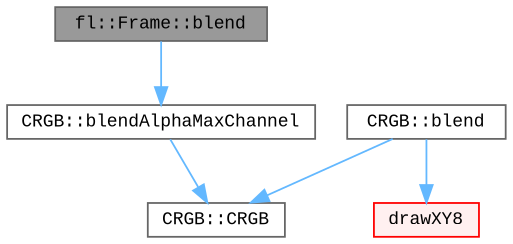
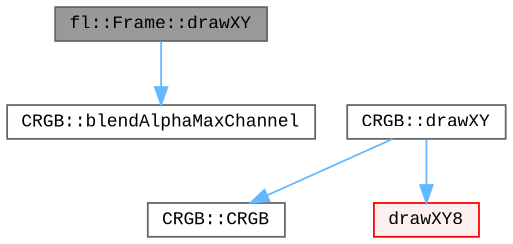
(161, 24) -> (161, 24)
(426, 122) -> (426, 122)
(184, 163) -> none
